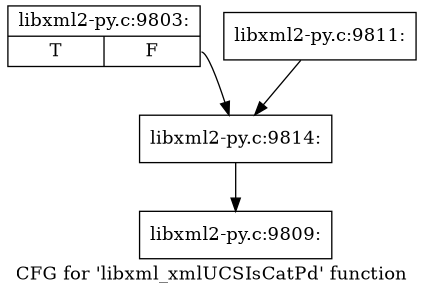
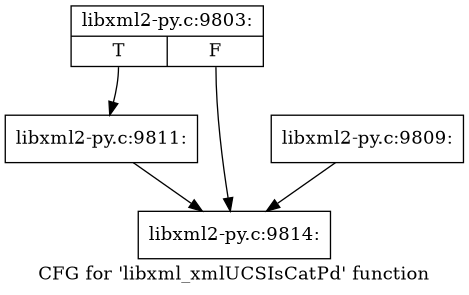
none -> (117, 85)
(236, 180) -> (307, 183)
